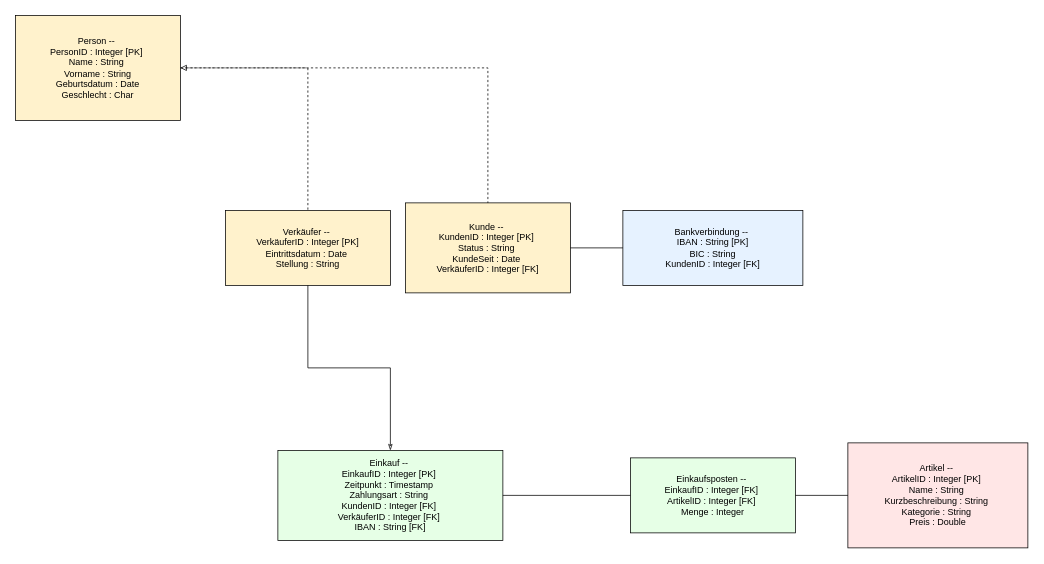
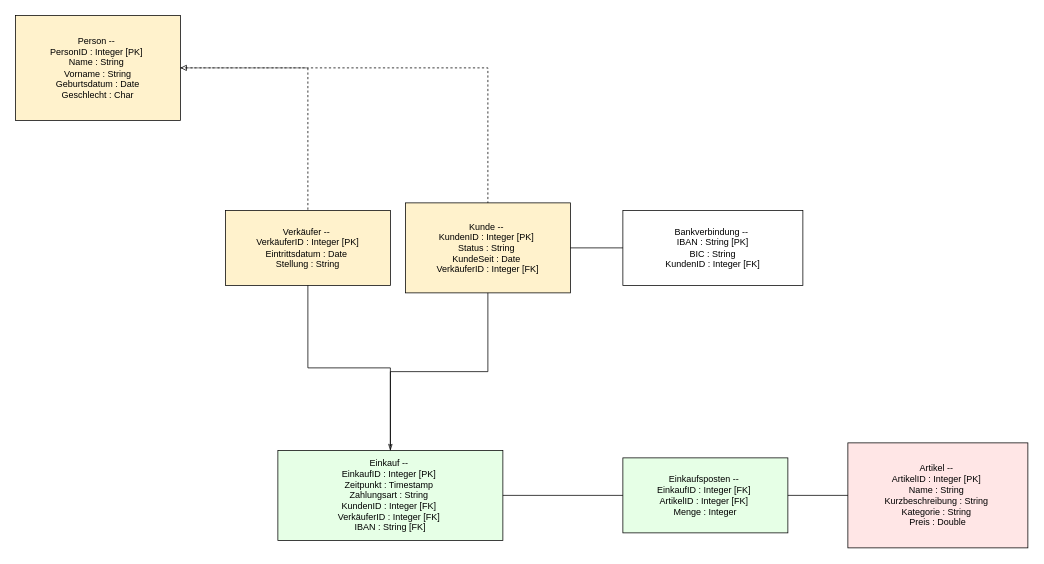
(713, 248) -> (713, 248)
none -> (480, 372)
(713, 495) -> (705, 495)
